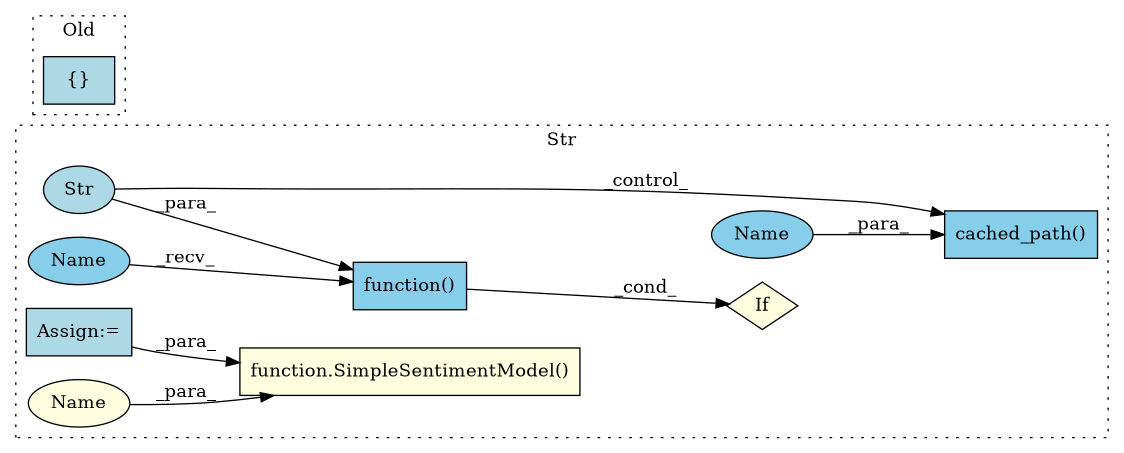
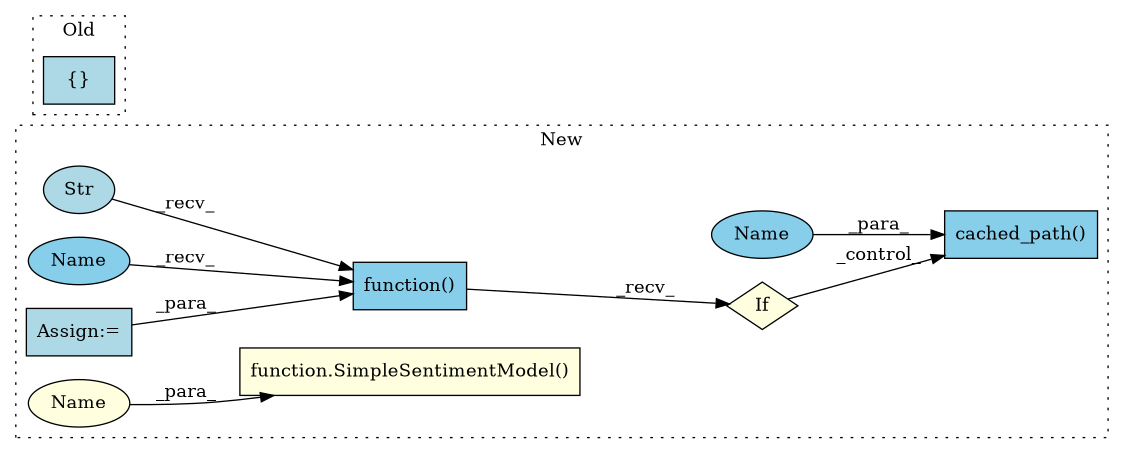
(562, 140) -> (562, 140)
(524, 189) -> (860, 279)
(186, 204) -> (186, 204)
(646, 288) -> (646, 288)
(179, 356) -> (236, 310)
